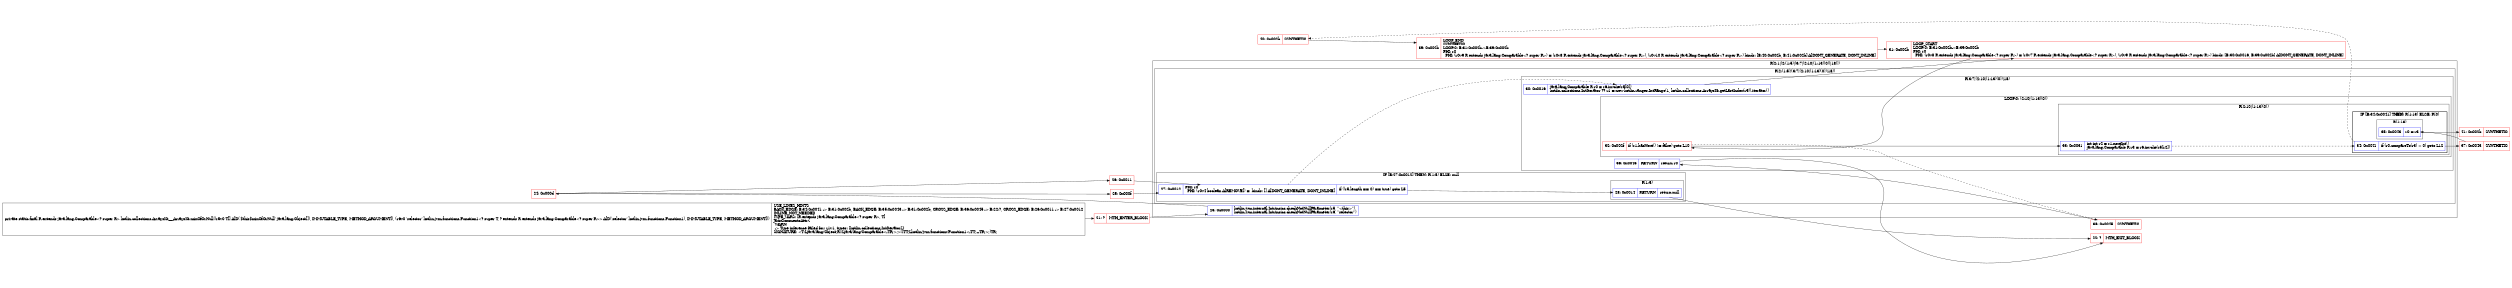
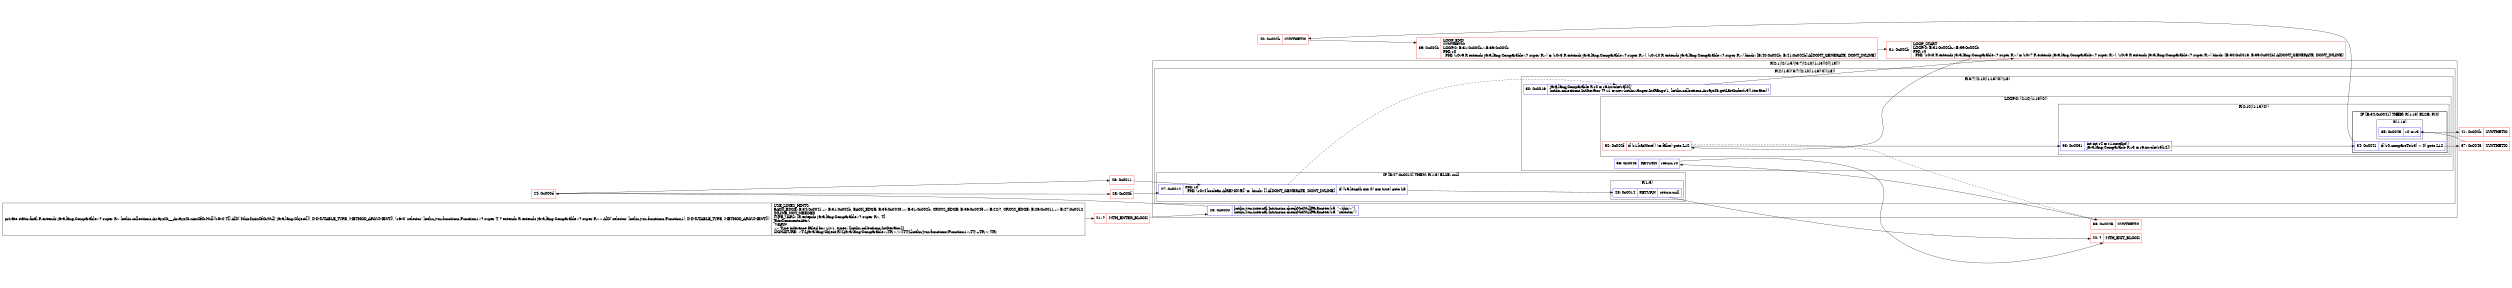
(1882, 23) -> (1882, 23)
(2262, 146) -> (2262, 146)
